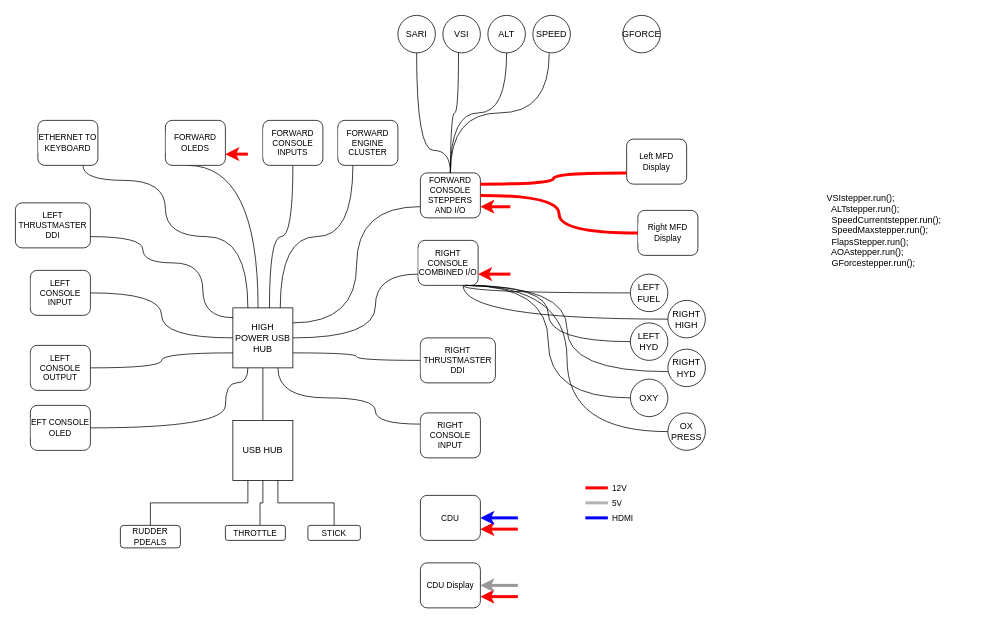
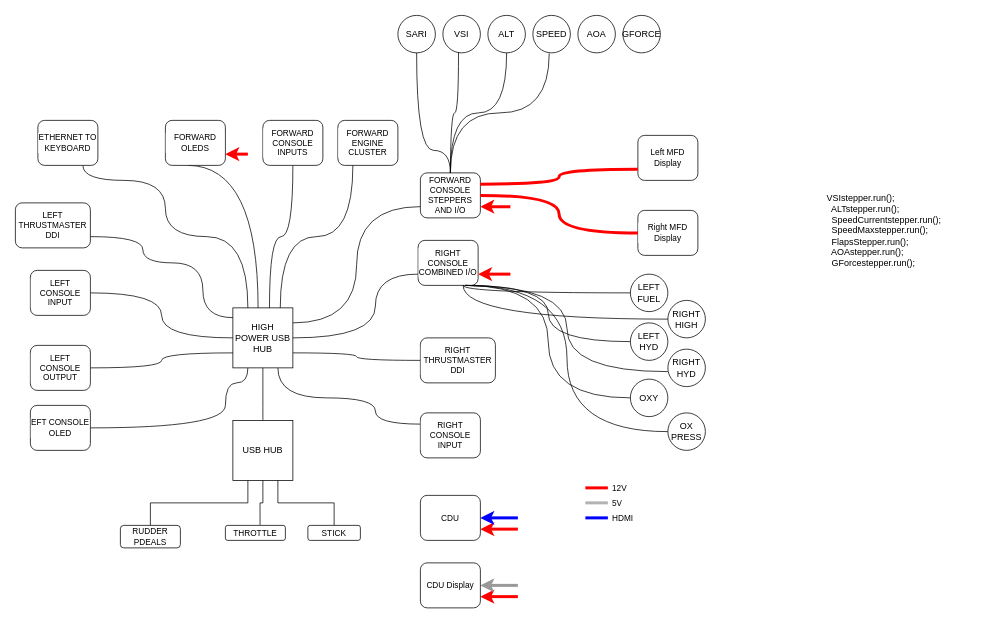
none -> (597, 34)
(657, 162) -> (668, 158)
